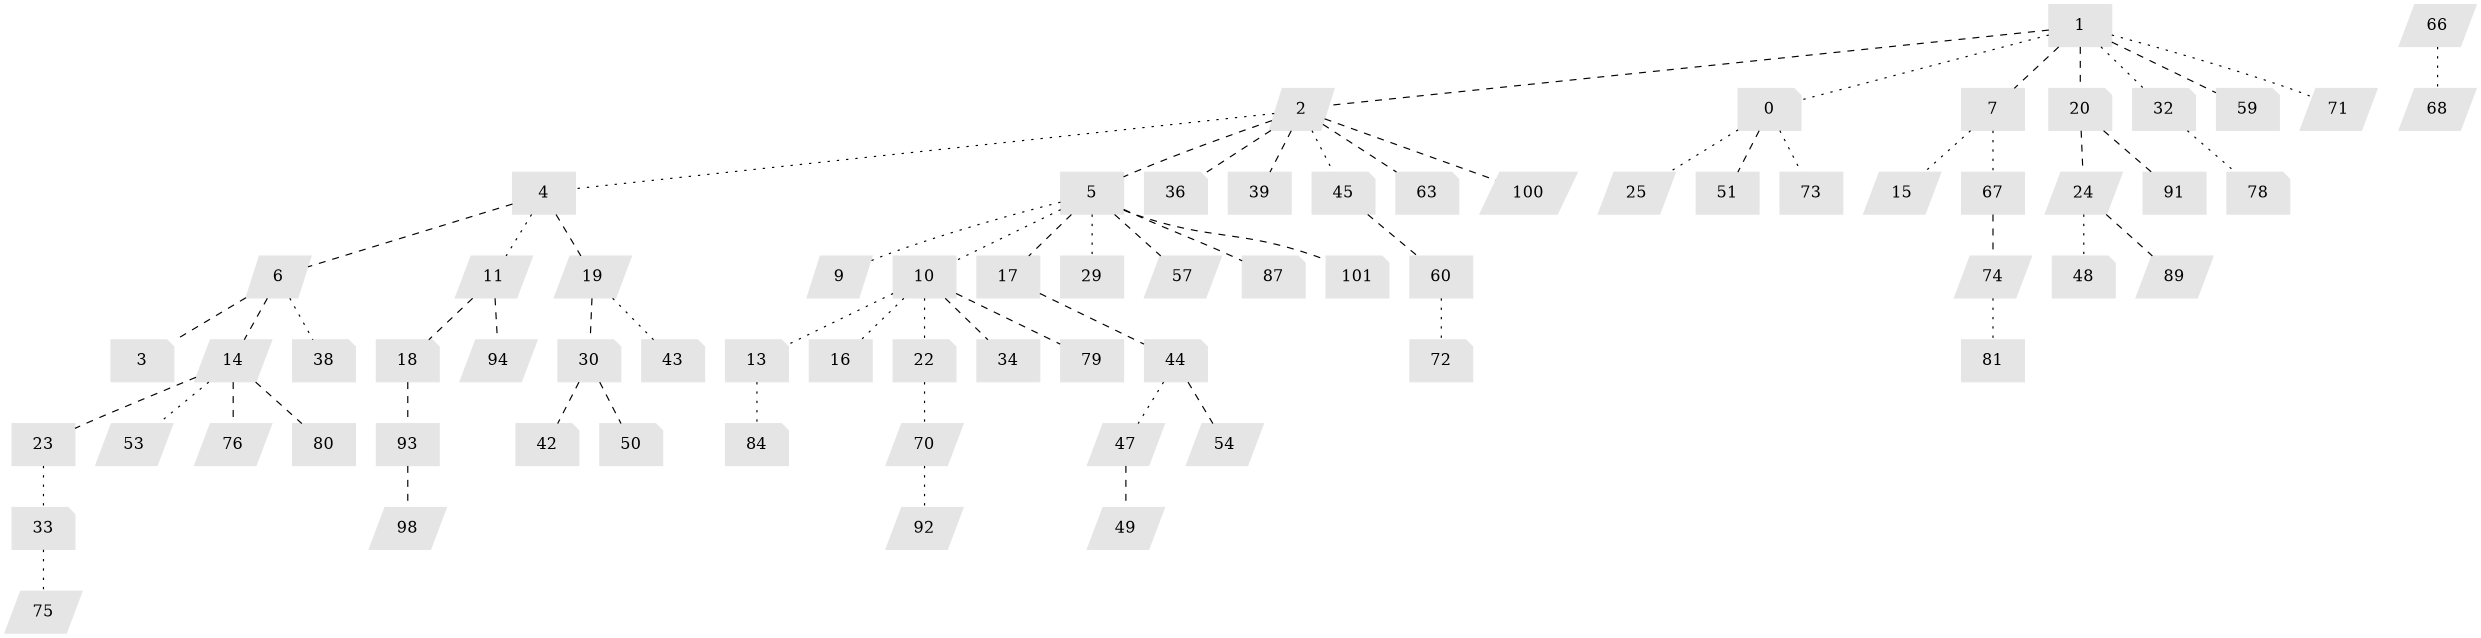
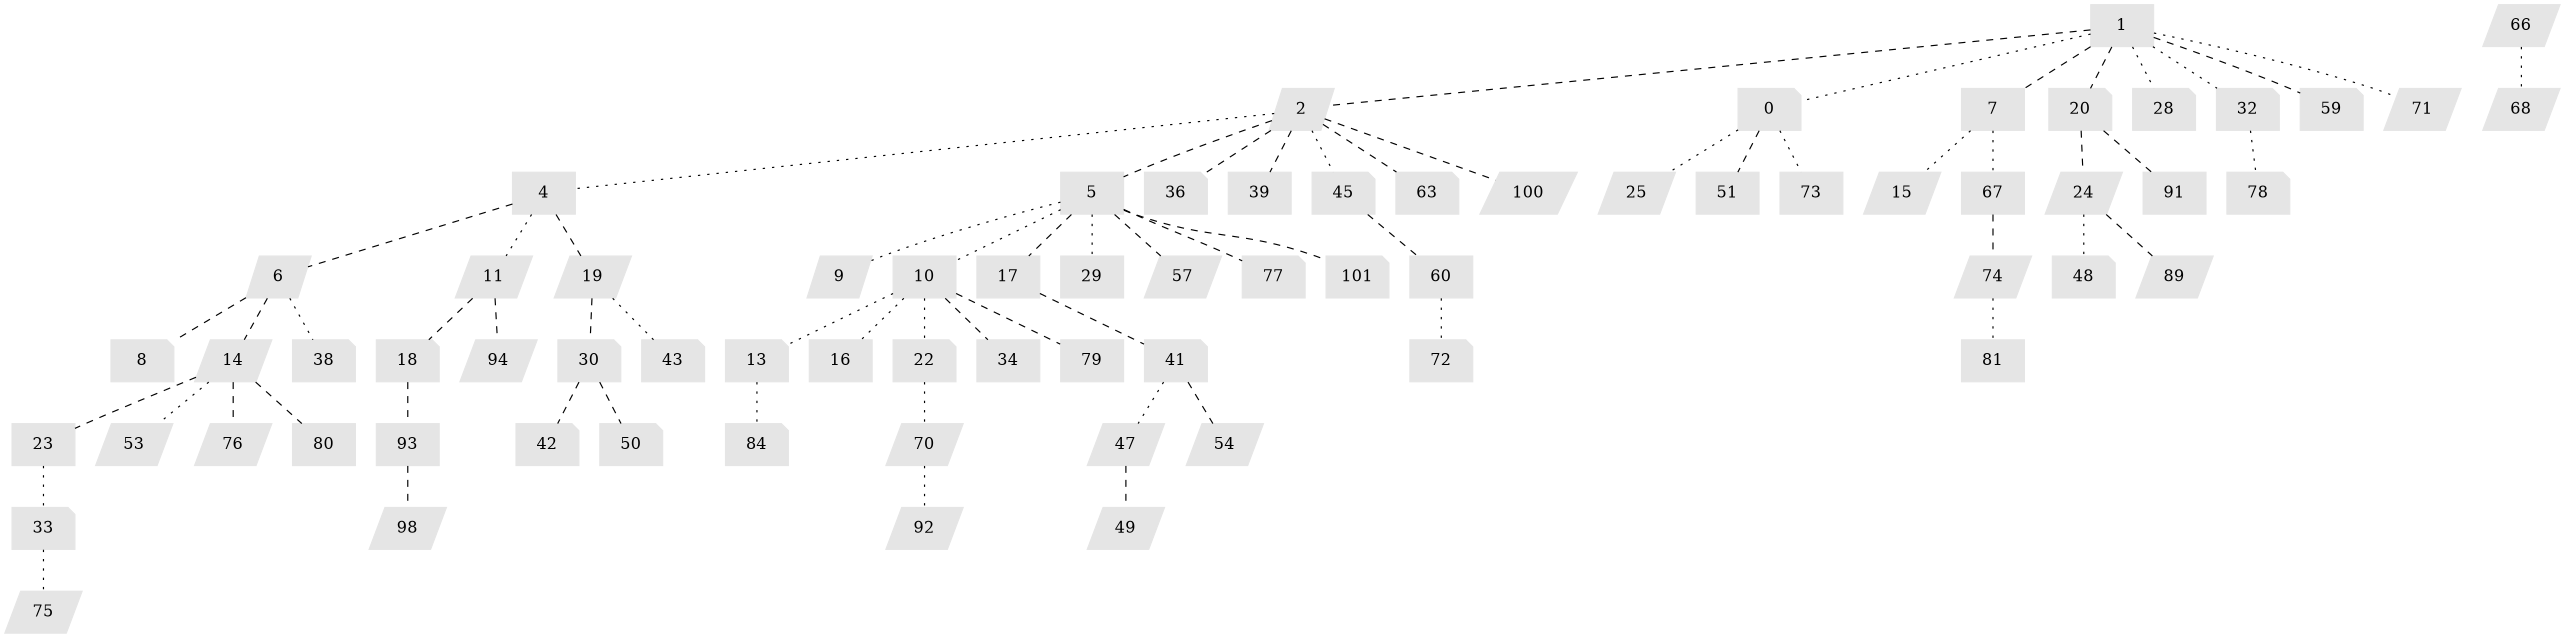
none -> (2164, 109)
(1274, 277) -> (1274, 277)
(142, 361) -> (142, 361)
(1176, 361) -> (1176, 361)
